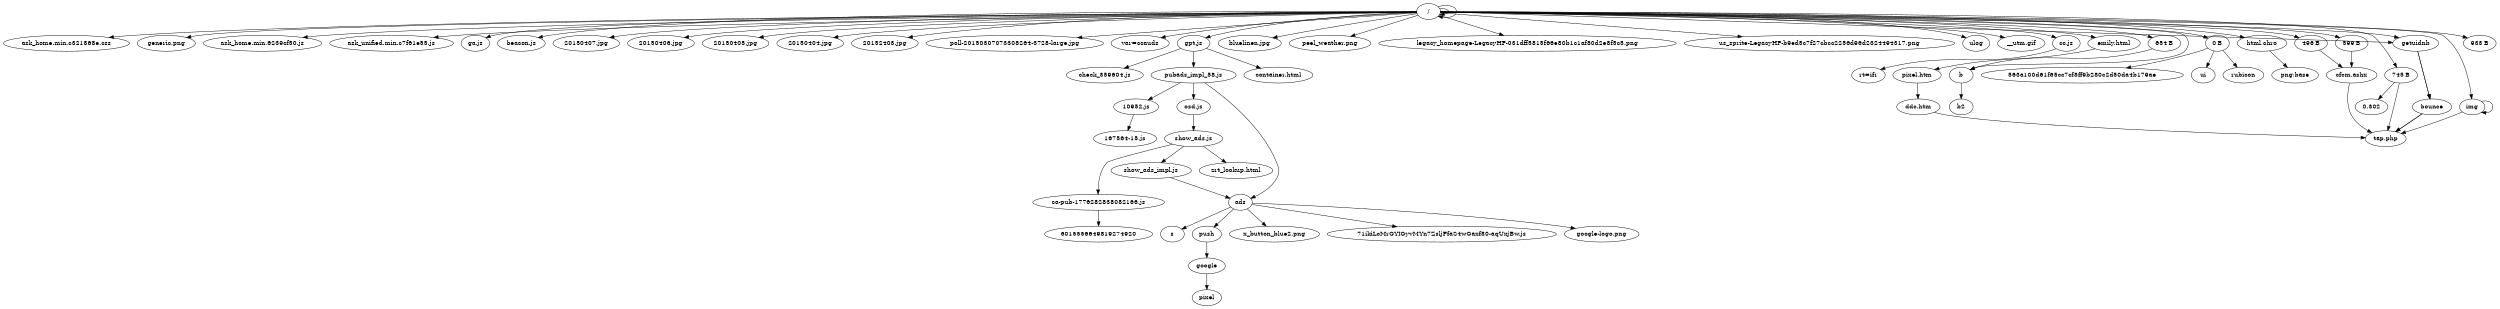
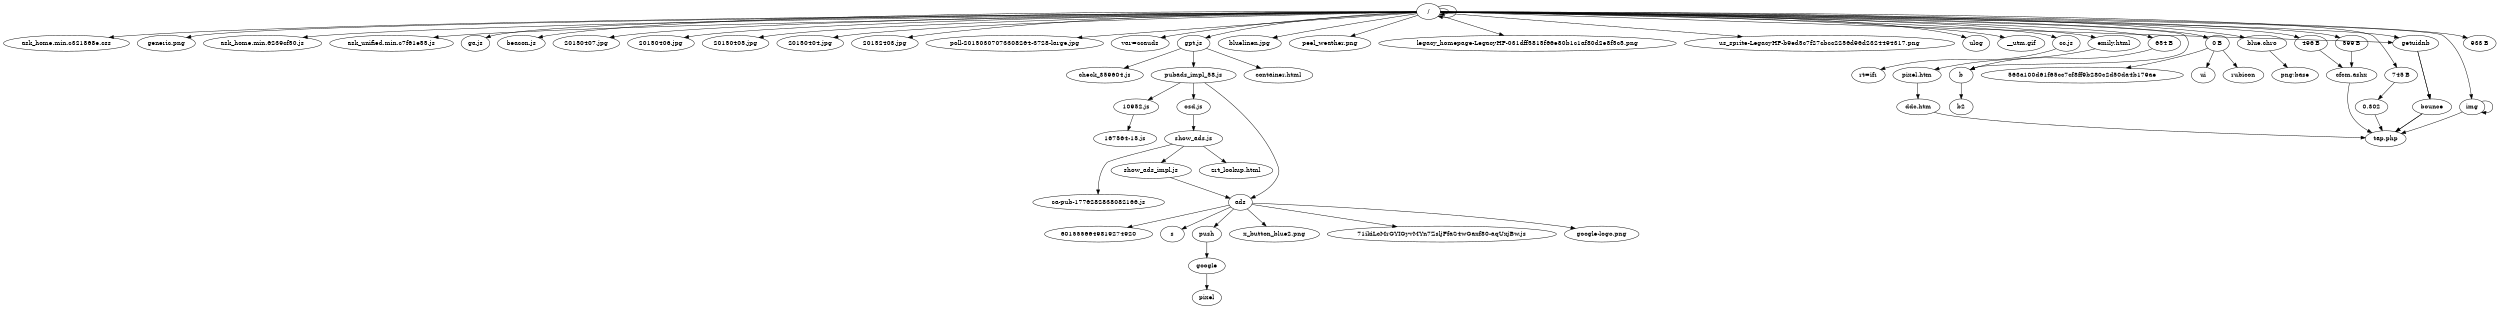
(2262, 43) -> (2262, 43)
(2394, 105) -> (2378, 121)
(1099, 216) -> (1181, 216)
